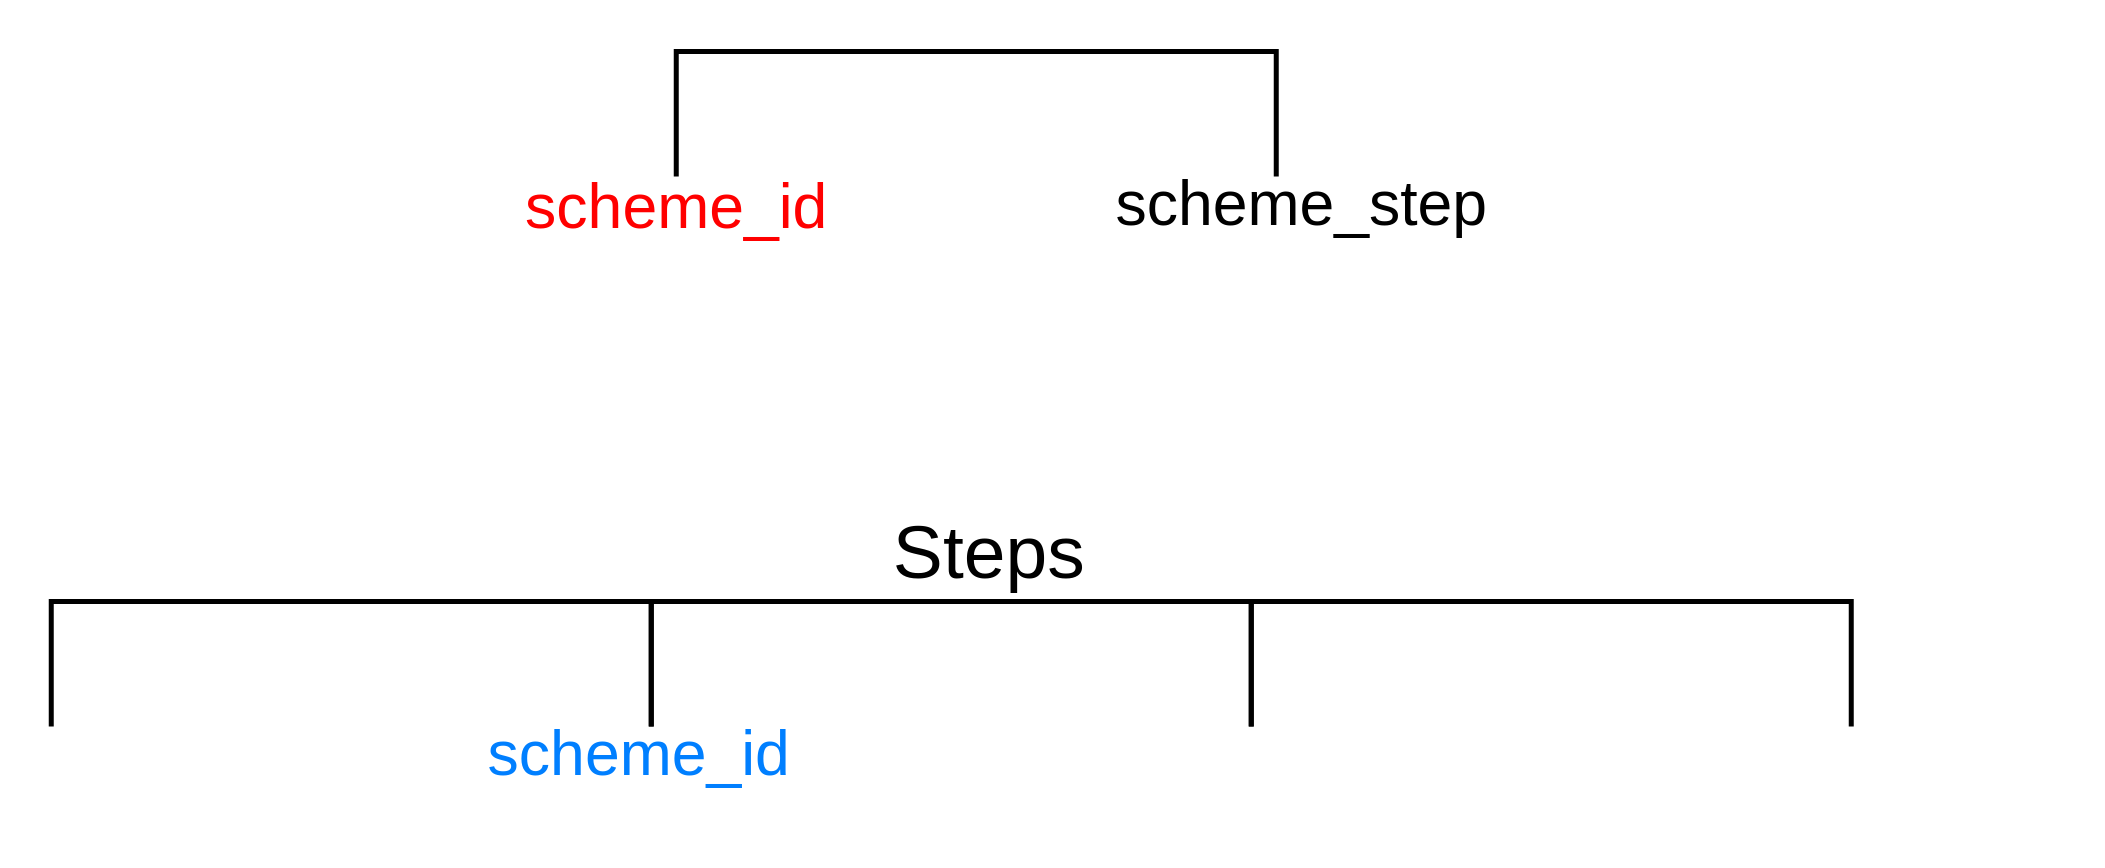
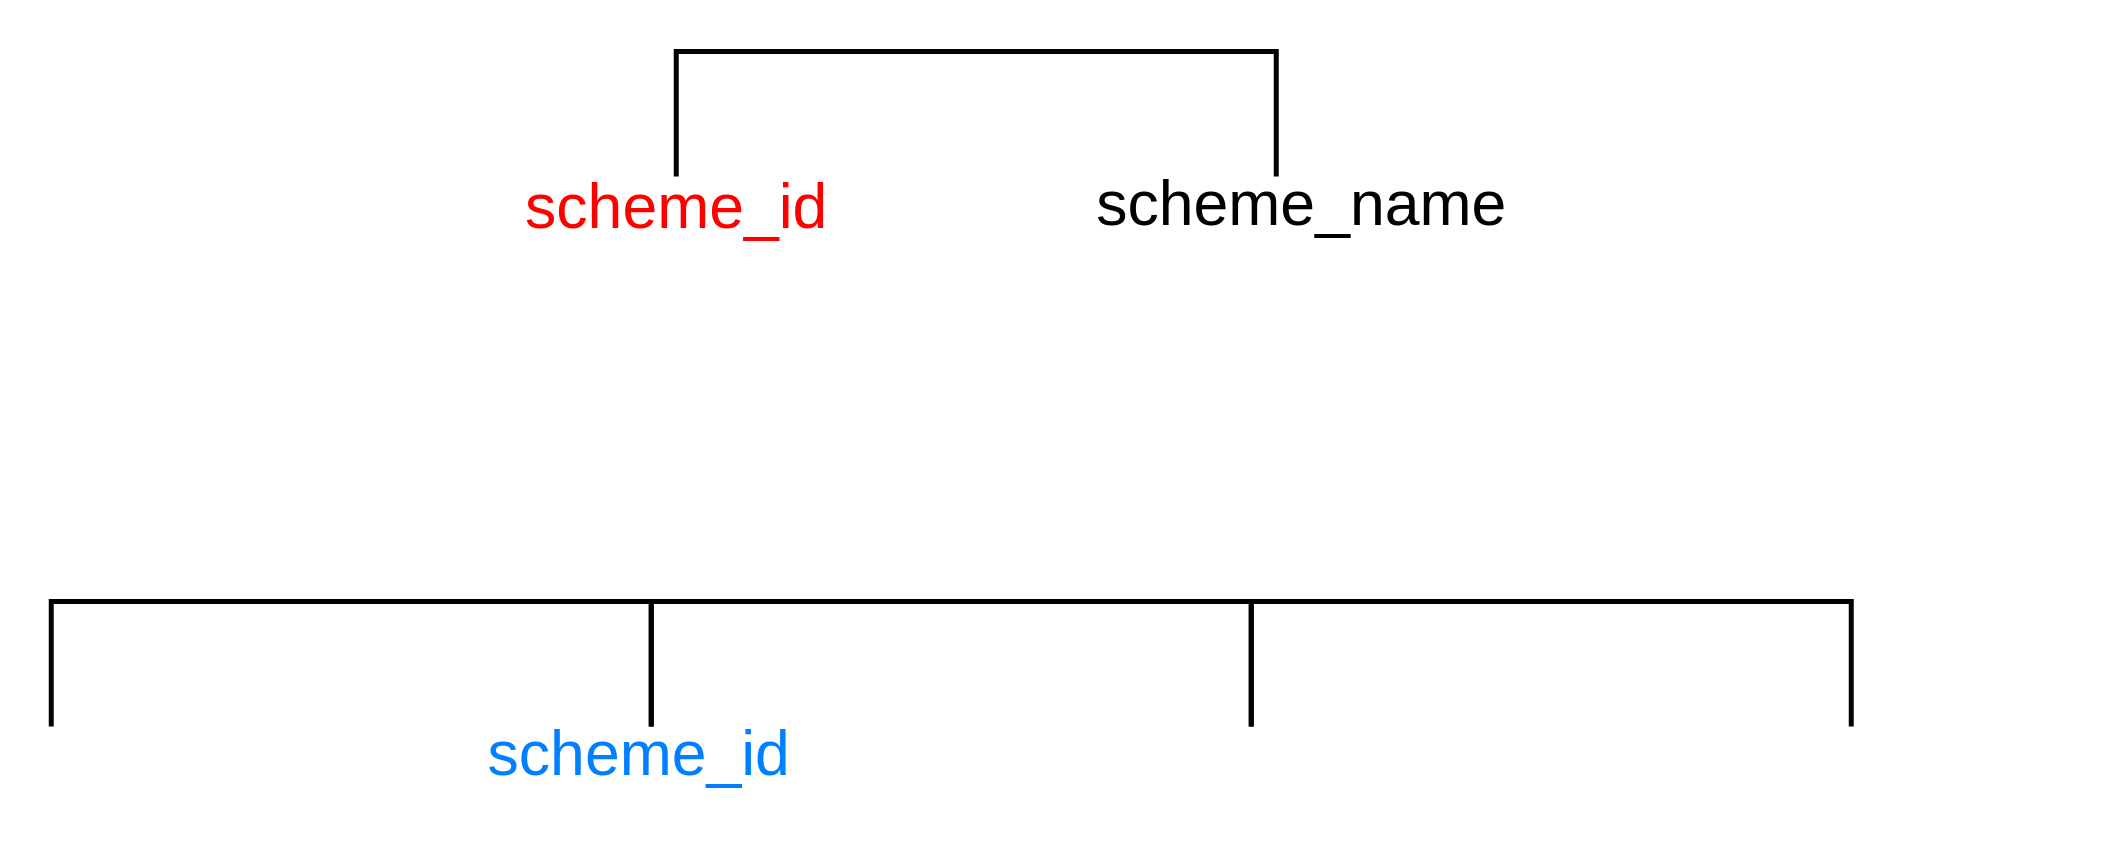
(1303, 201) -> (1303, 201)
(989, 551) -> none
